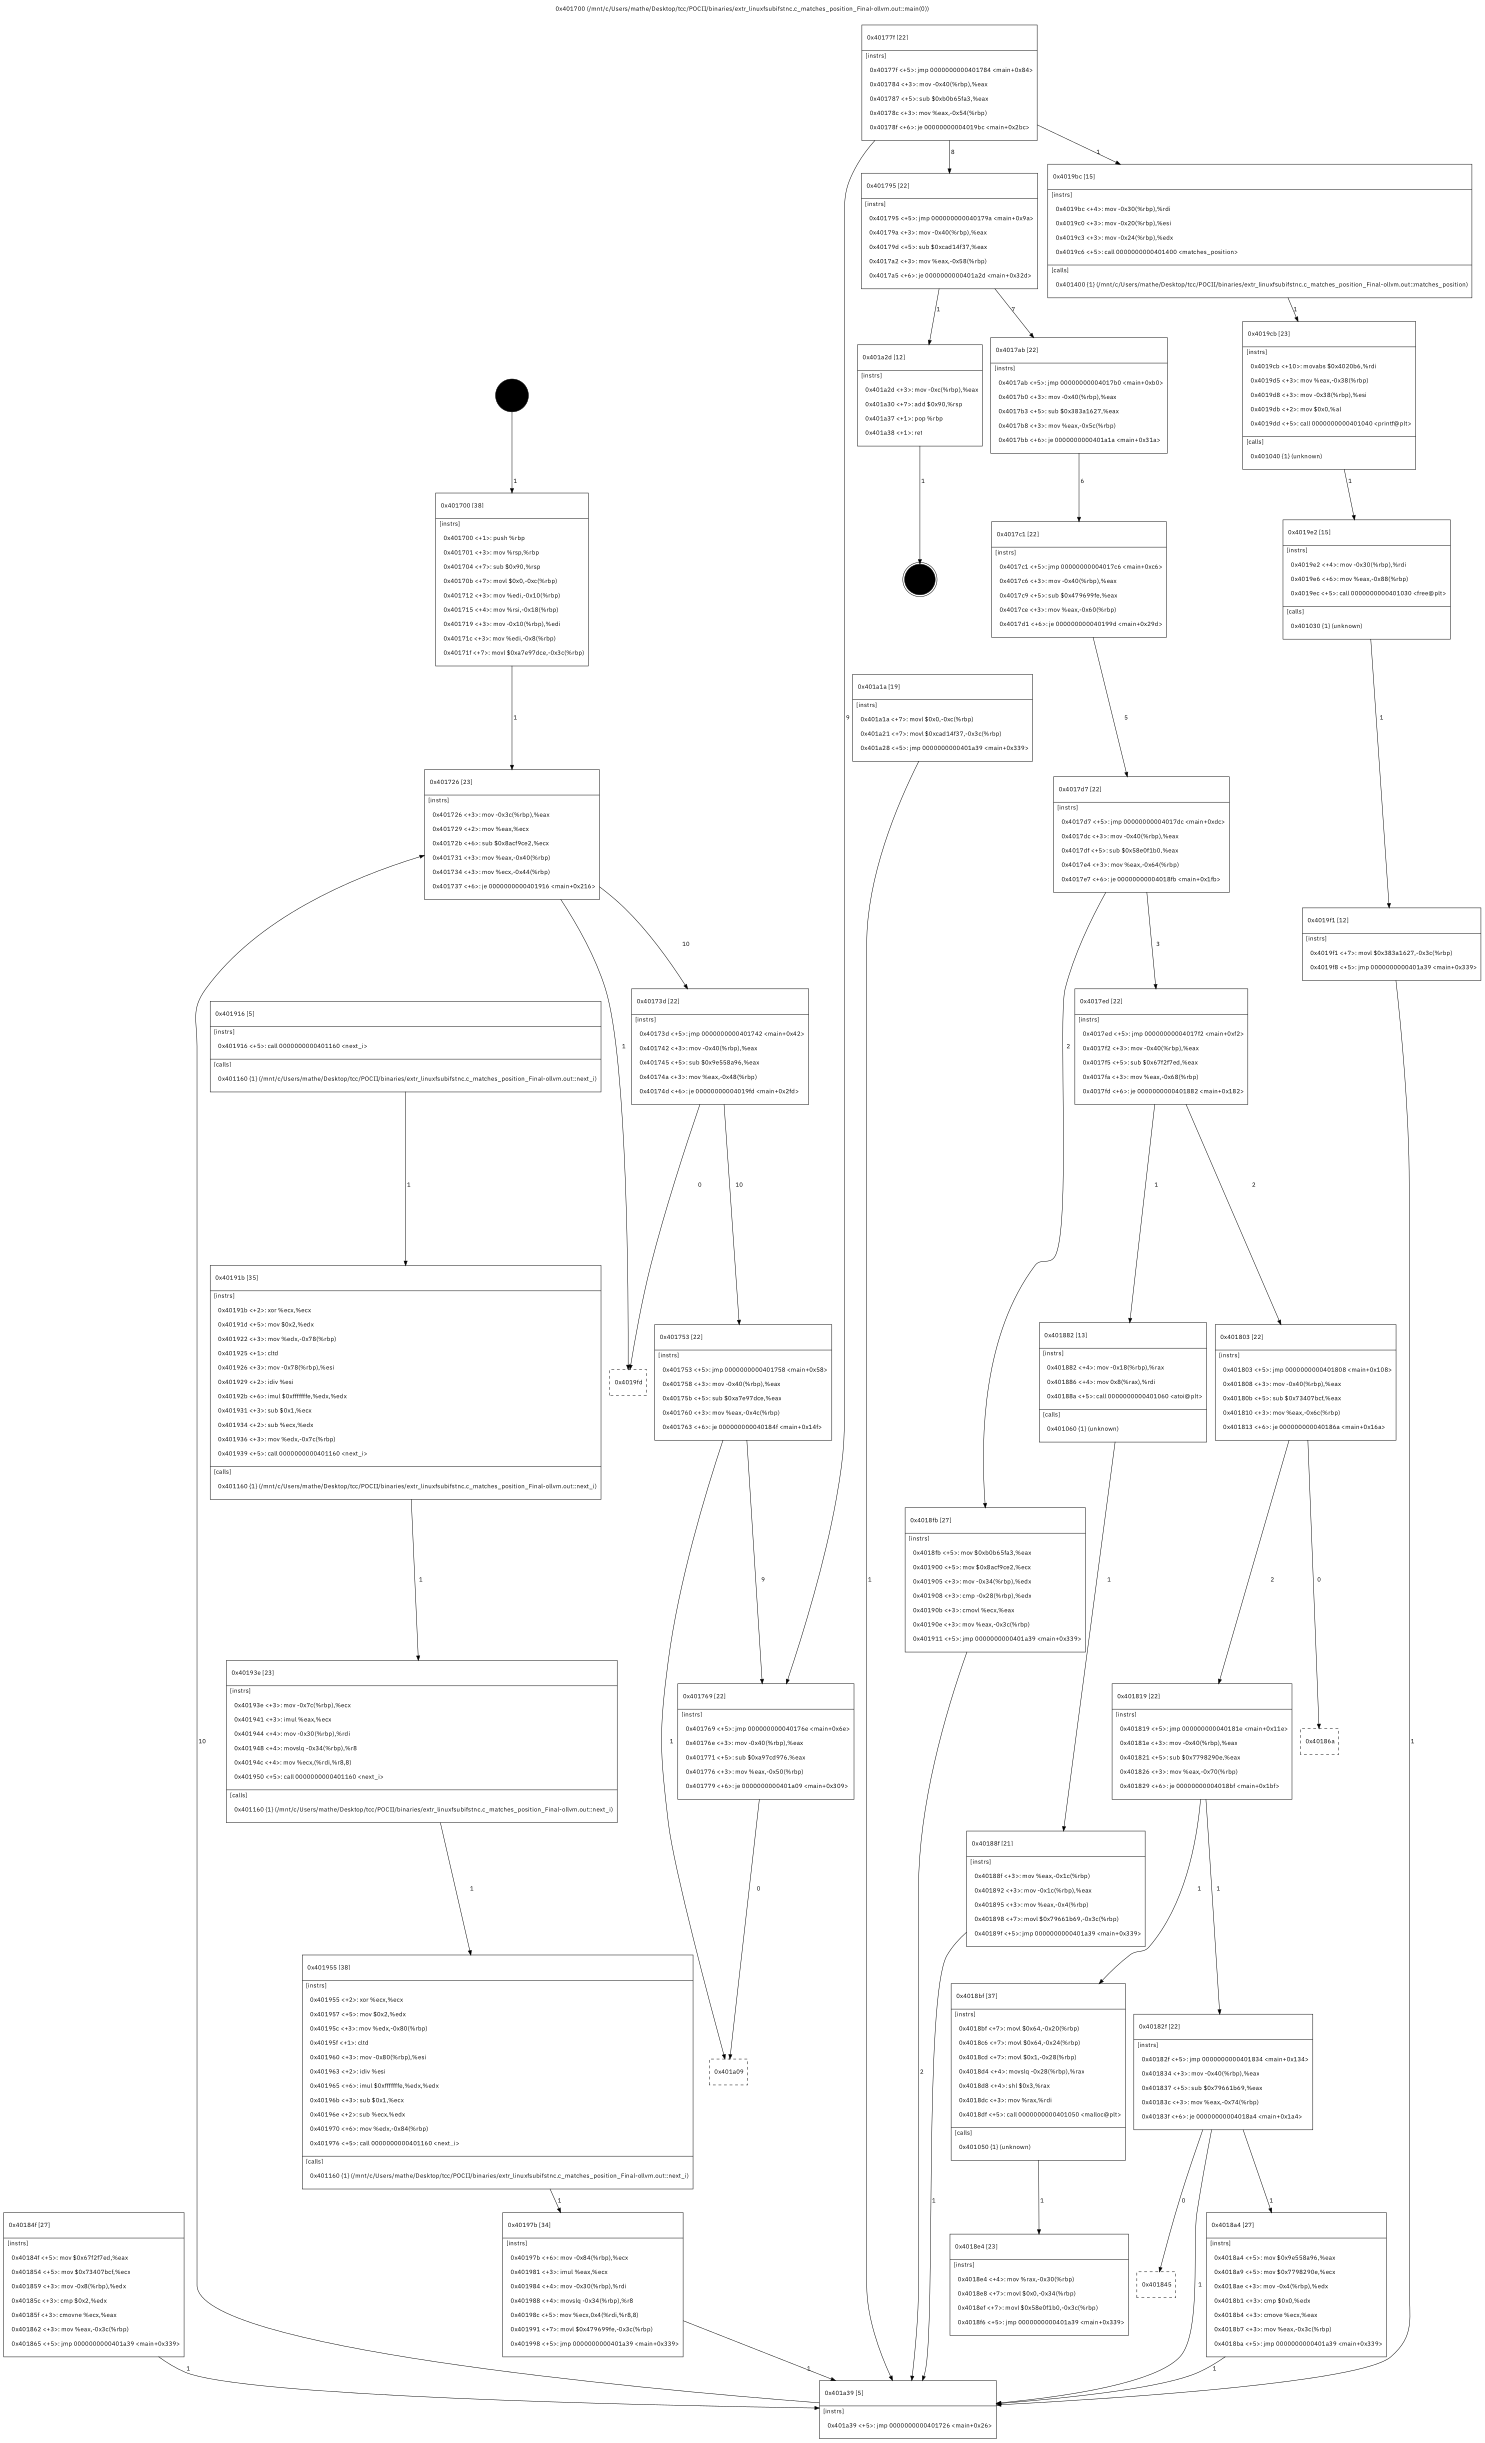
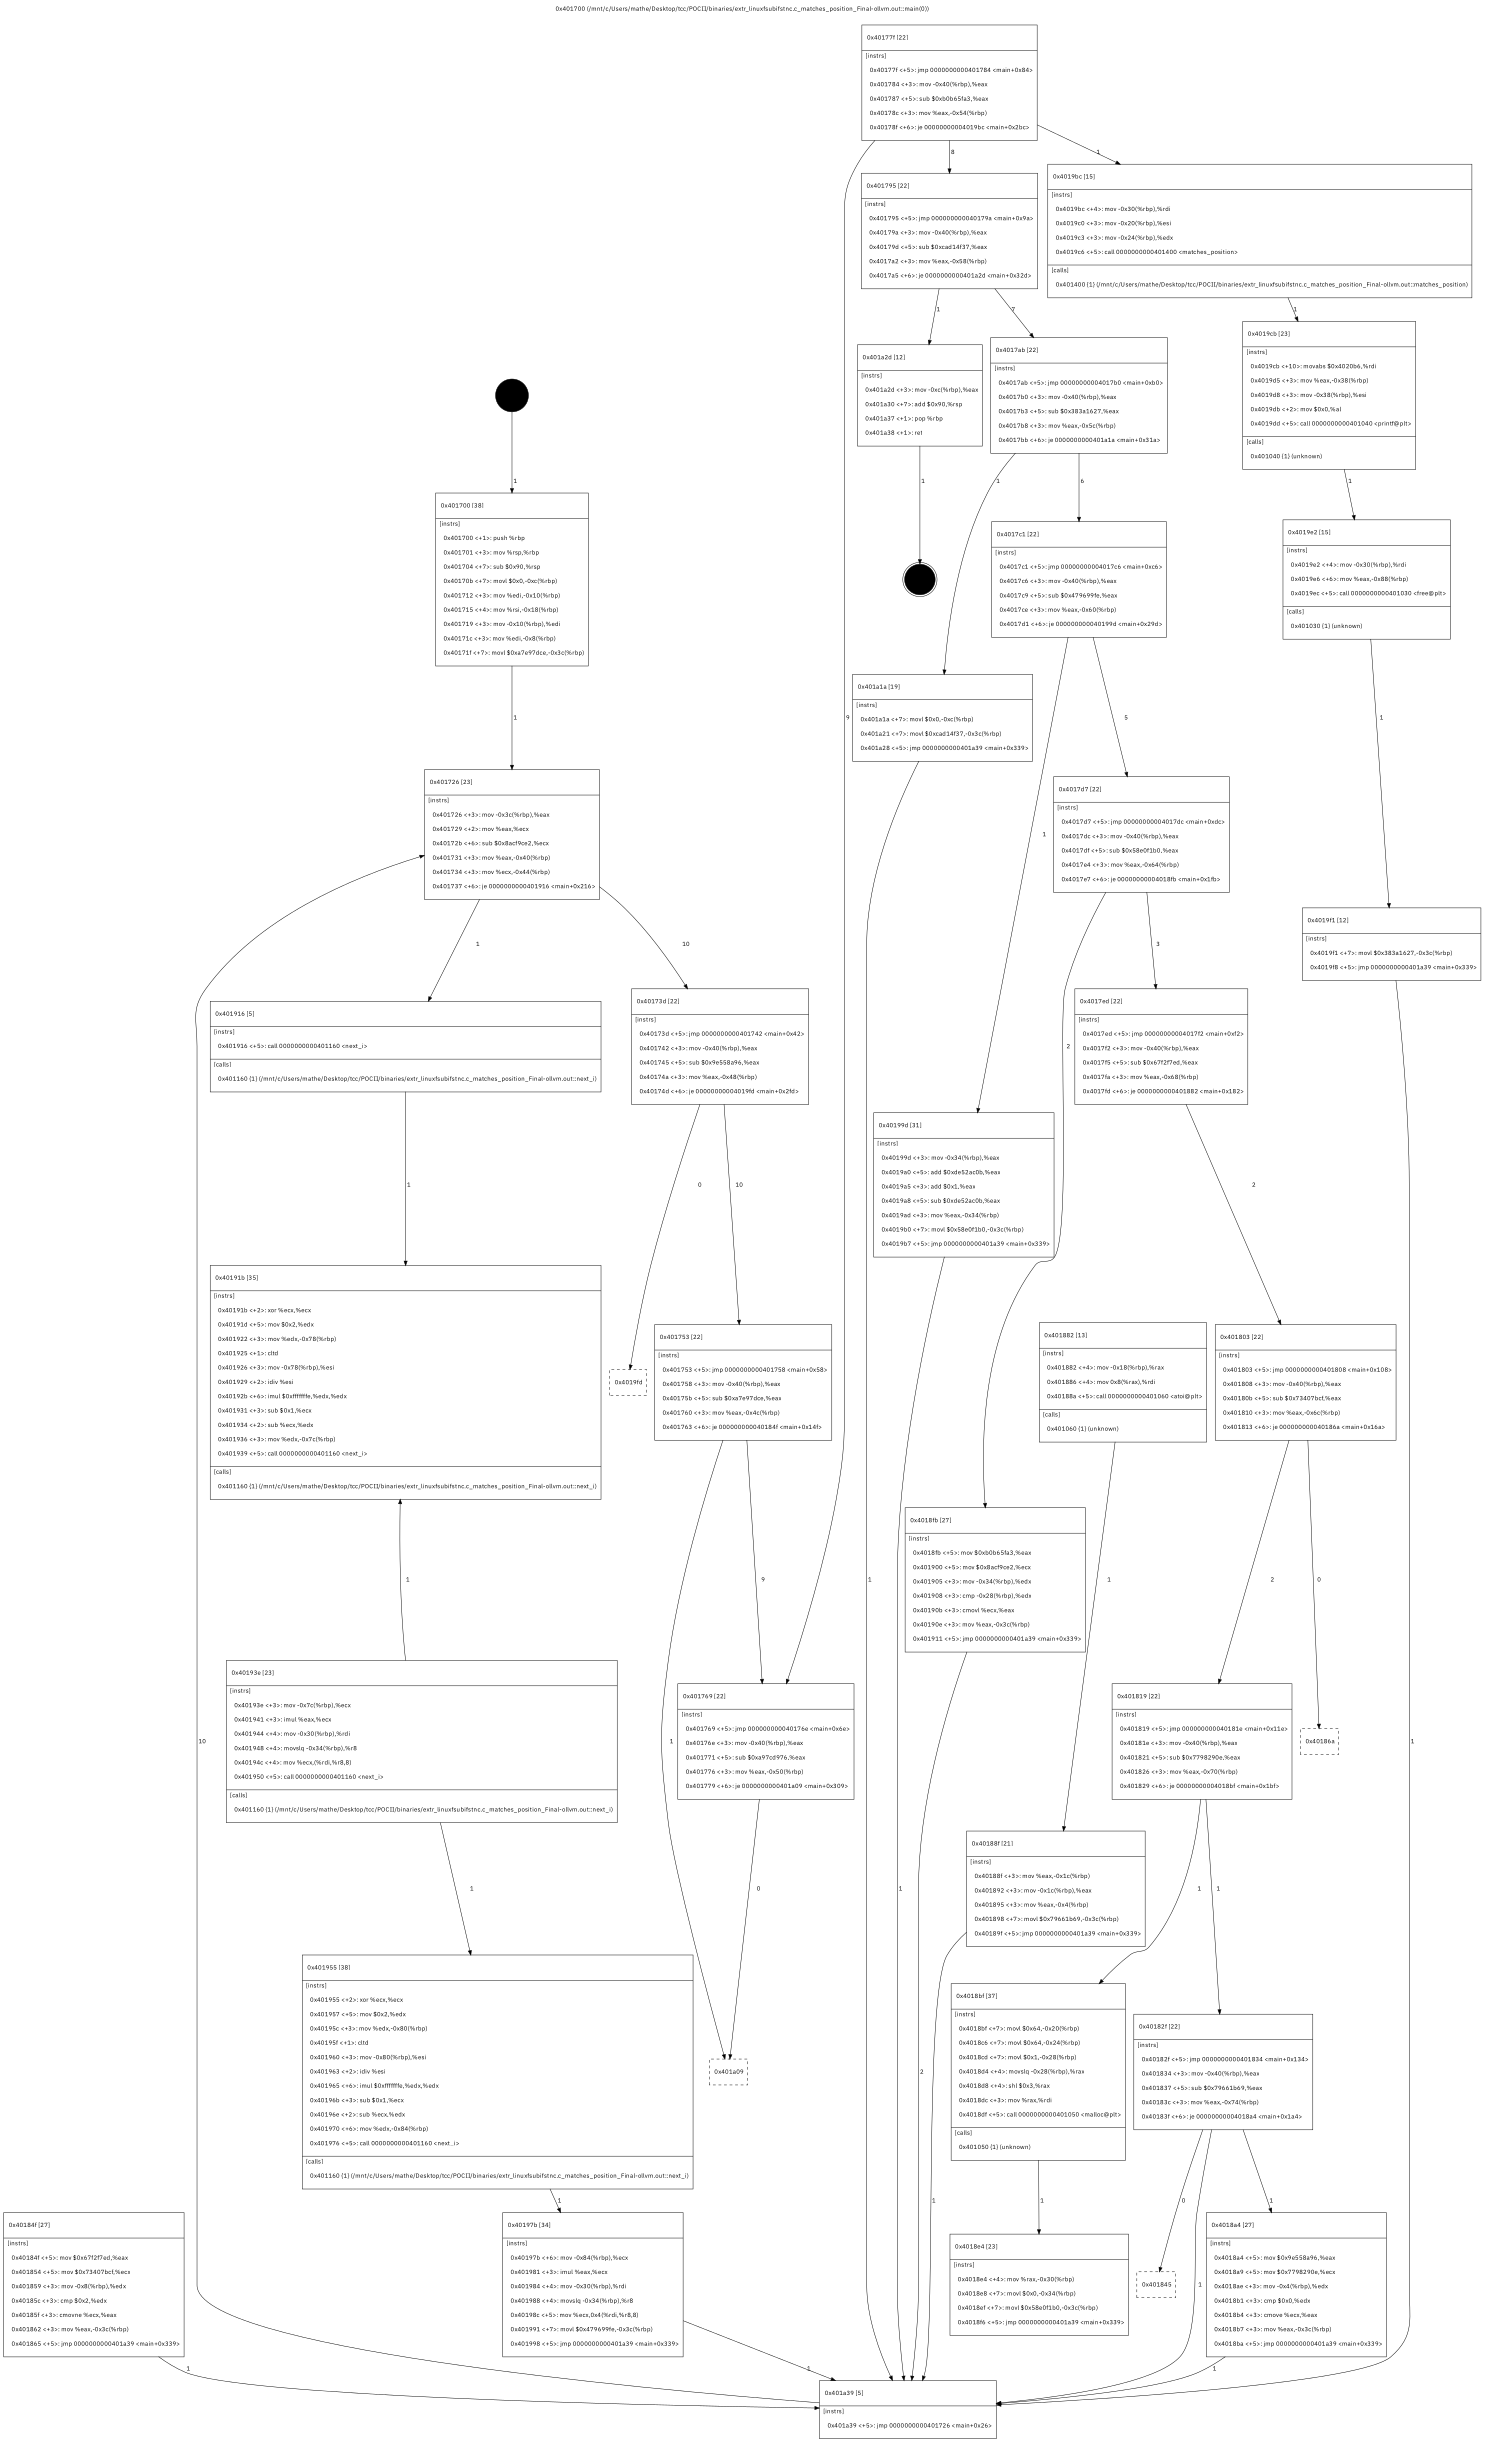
none -> (964, 556)
(623, 1126) -> (455, 948)
none -> (964, 1185)
(1143, 1211) -> none
(415, 1578) -> (401, 1582)
